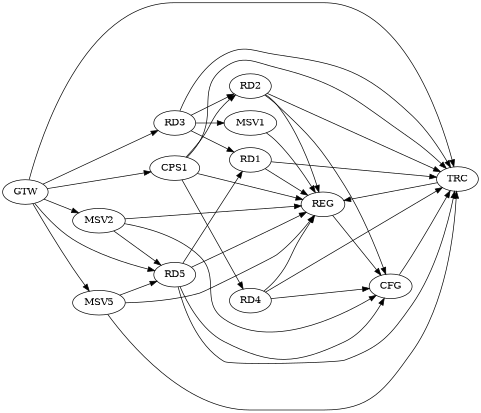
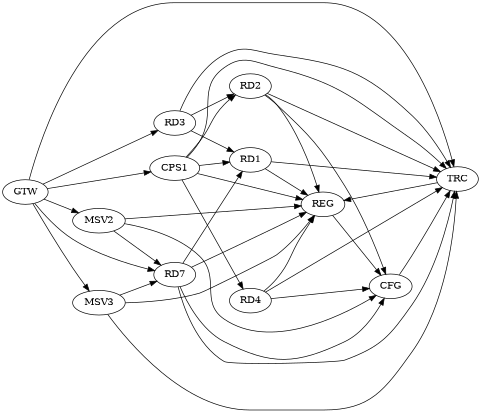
(250, 123) -> none
none -> (211, 164)
(175, 275) -> (175, 275)
(99, 303) -> (99, 303)
